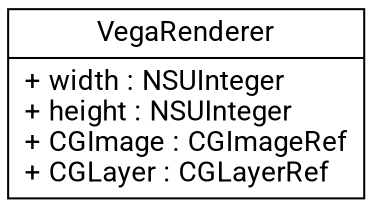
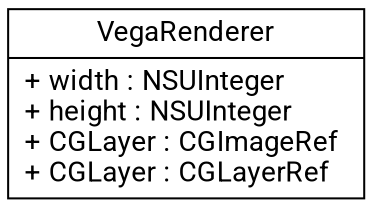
(186, 142) -> (181, 142)
